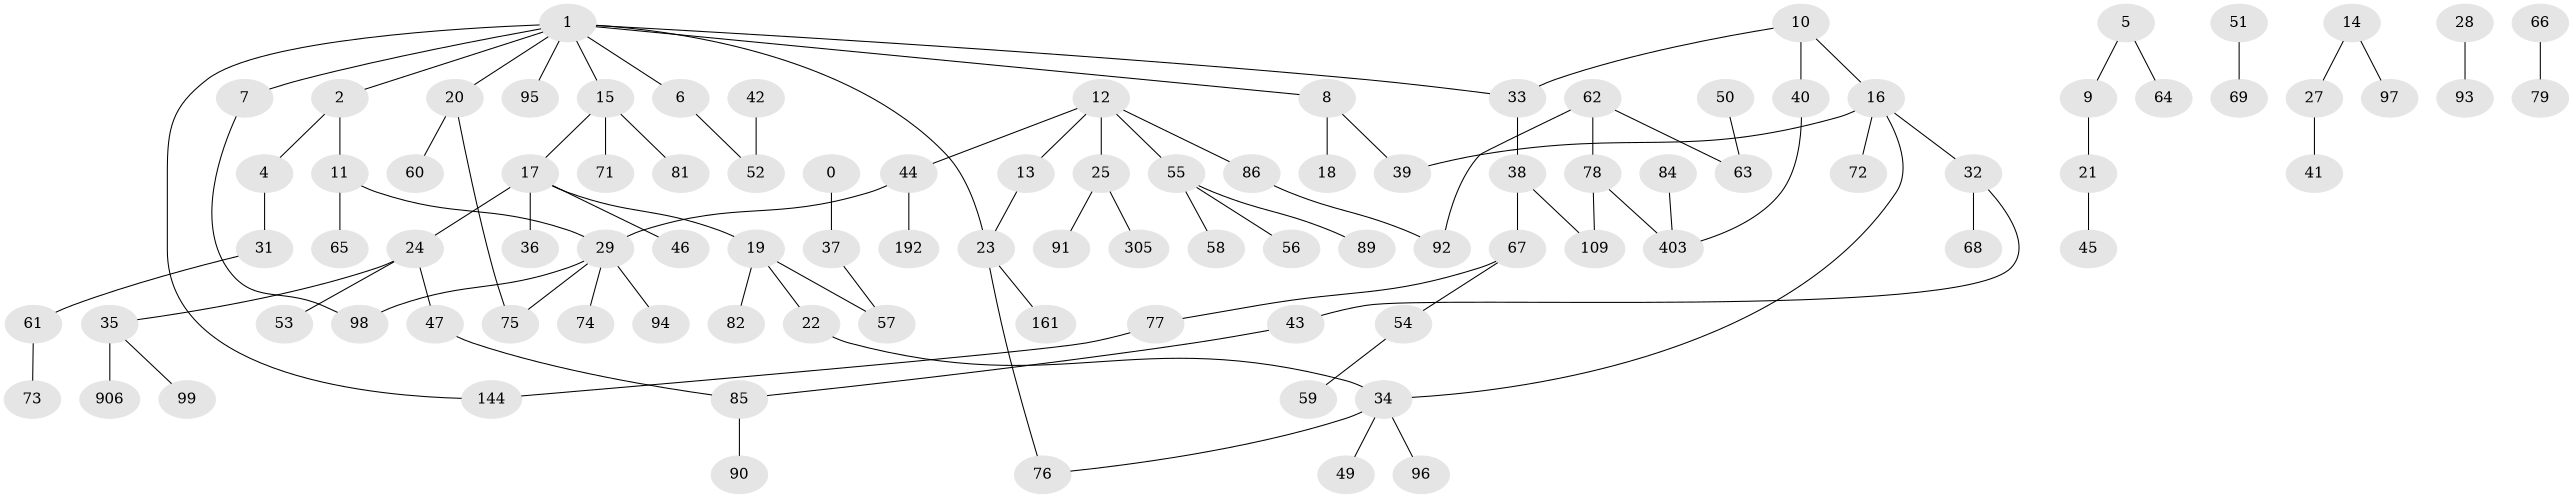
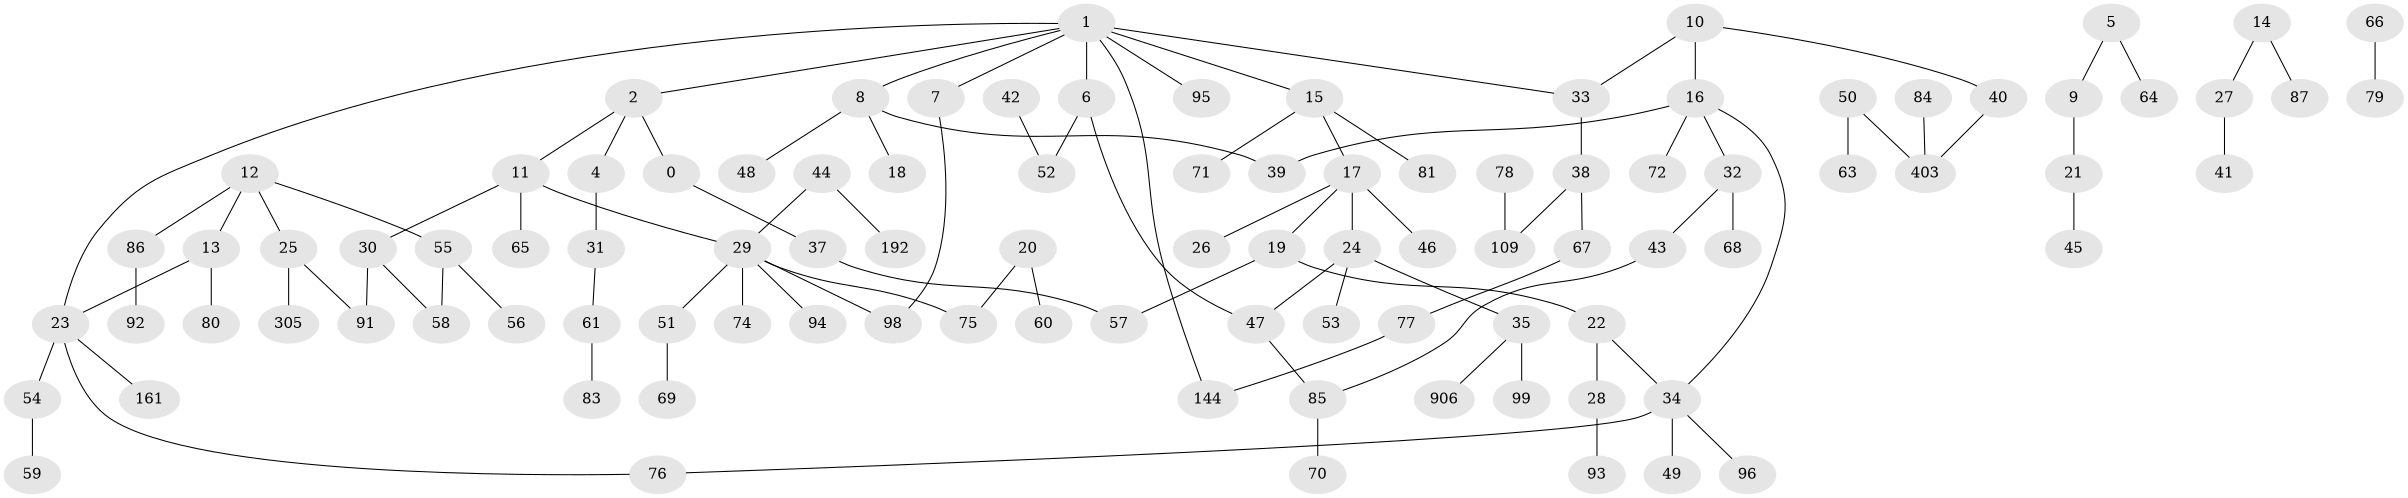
(511, 61) -> none
(1593, 98) -> none
(2390, 98) -> (2300, 98)
none -> (653, 136)
(1005, 136) -> none
none -> (747, 174)
(1633, 211) -> (1887, 136)
none -> (1139, 233)
none -> (368, 249)
(530, 249) -> (1202, 249)
(1367, 249) -> none
none -> (705, 286)
(1460, 287) -> (47, 362)
none -> (211, 324)
(736, 324) -> none
none -> (1597, 362)
(32, 400) -> (592, 400)
(739, 475) -> (1318, 475)
